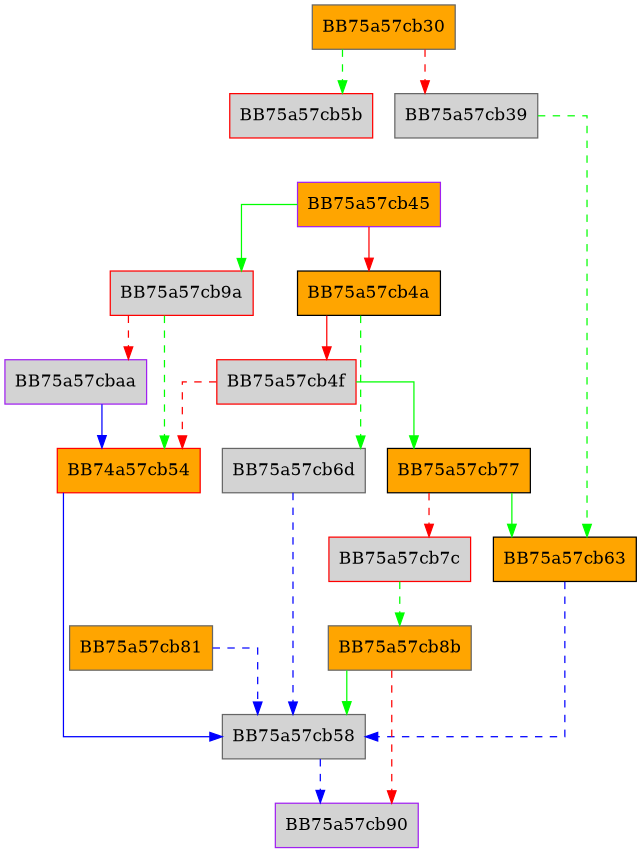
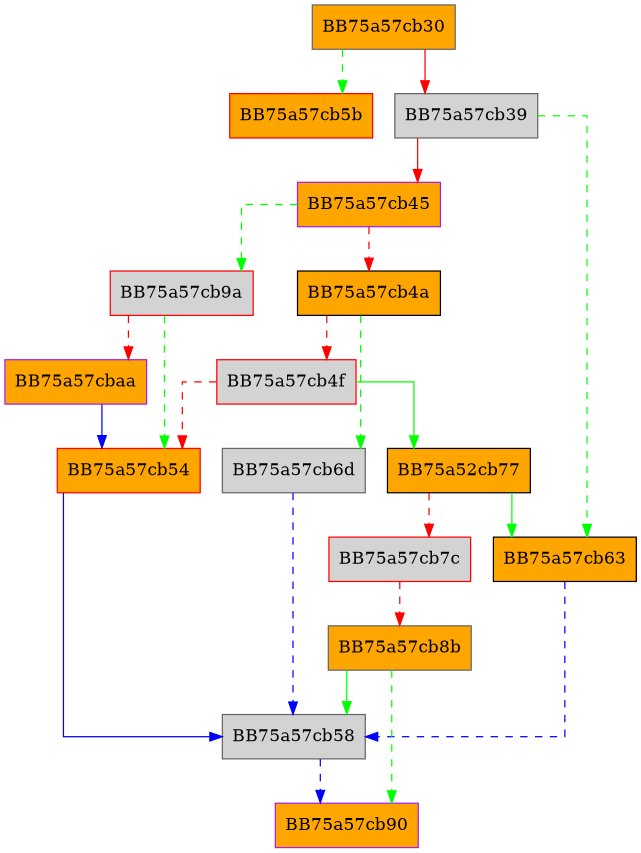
(425, 65) -> (425, 65)
(301, 116) -> (301, 116)
none -> (418, 154)
(242, 205) -> (242, 205)
(369, 243) -> (369, 243)
(327, 331) -> (327, 331)
(76, 382) -> (76, 382)
(129, 471) -> (129, 471)
(459, 471) -> (459, 471)
(400, 597) -> (400, 597)
(141, 648) -> none
(392, 728) -> (392, 728)
(347, 825) -> (347, 825)
